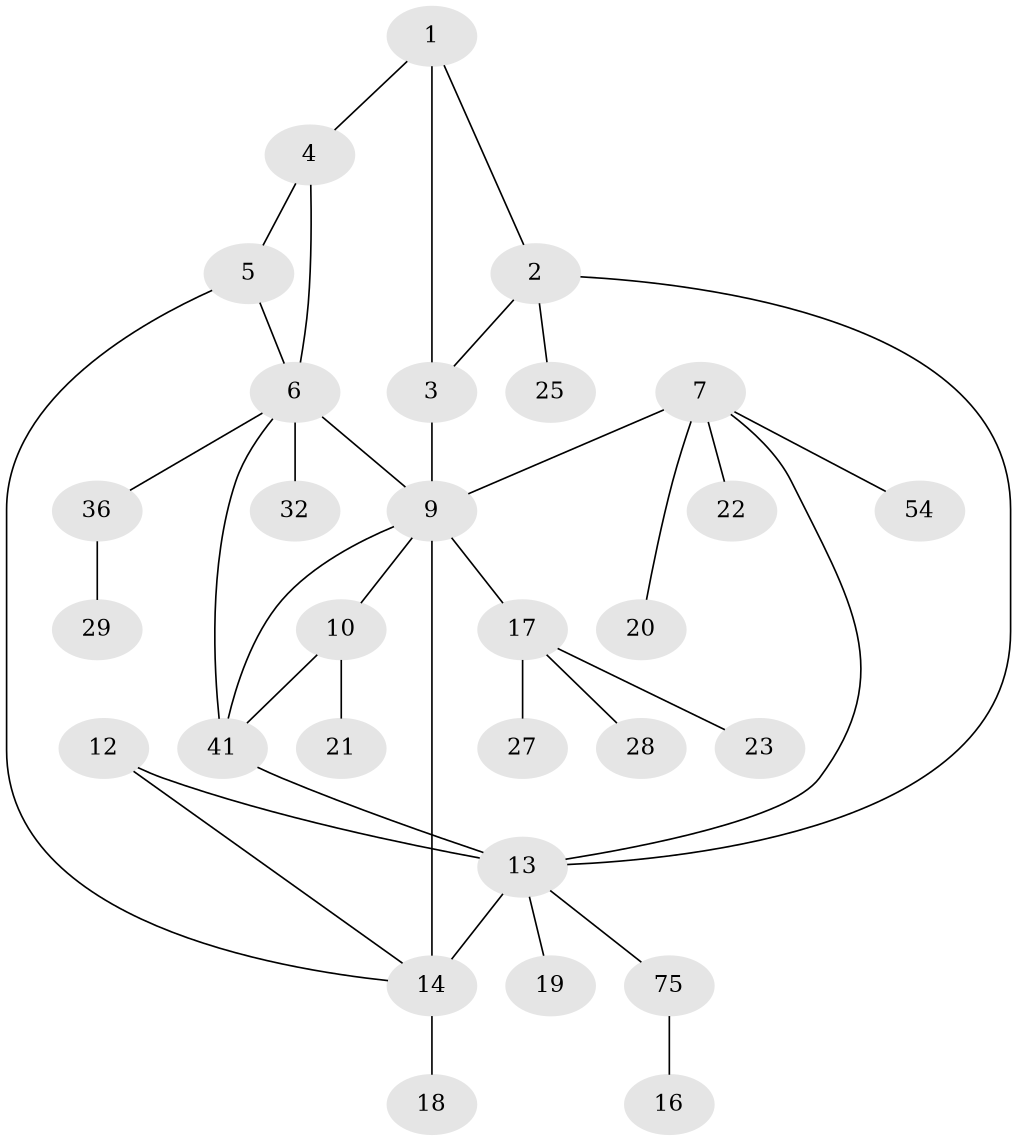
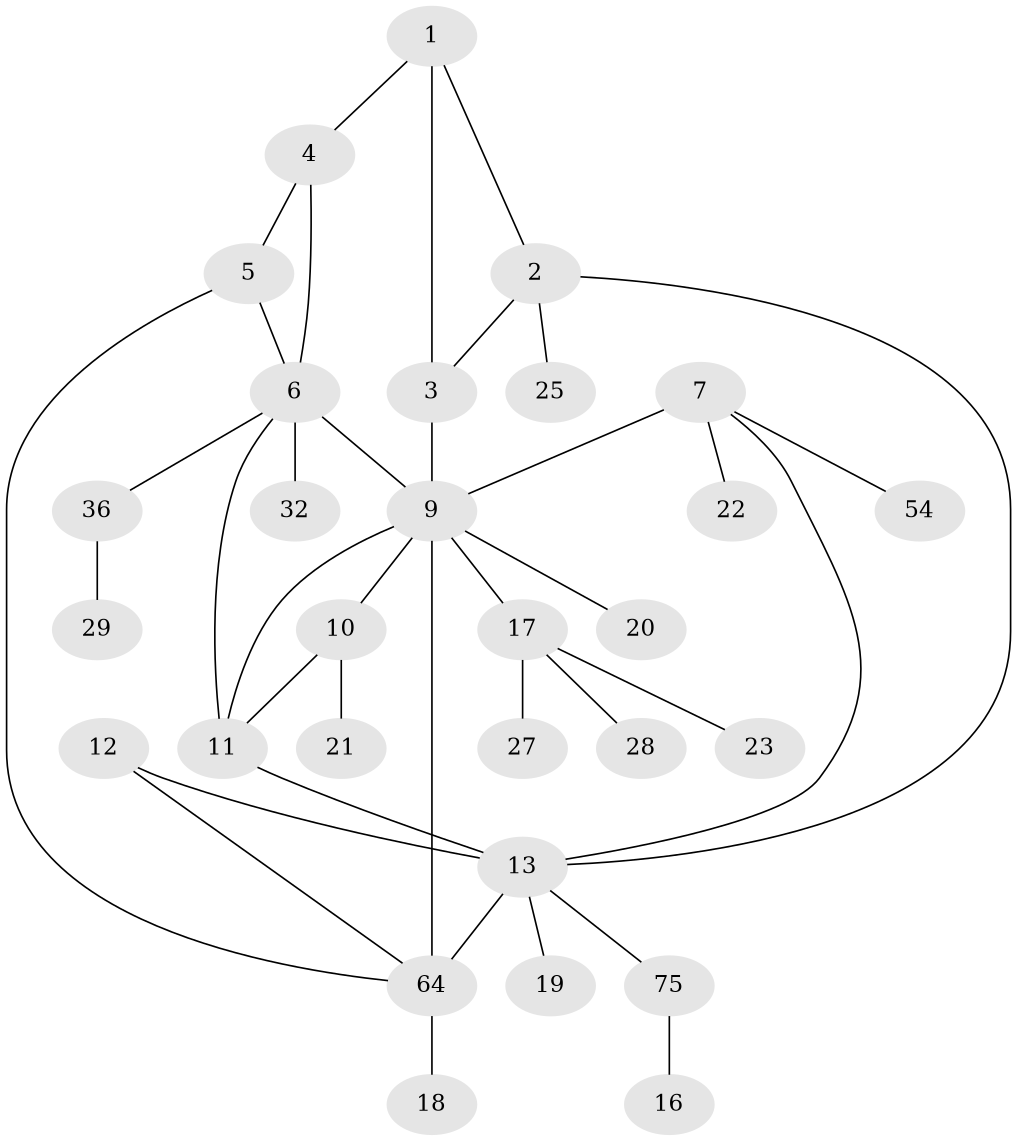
(666, 510) -> (536, 570)
(223, 748) -> (223, 748)
(432, 986) -> (432, 986)
